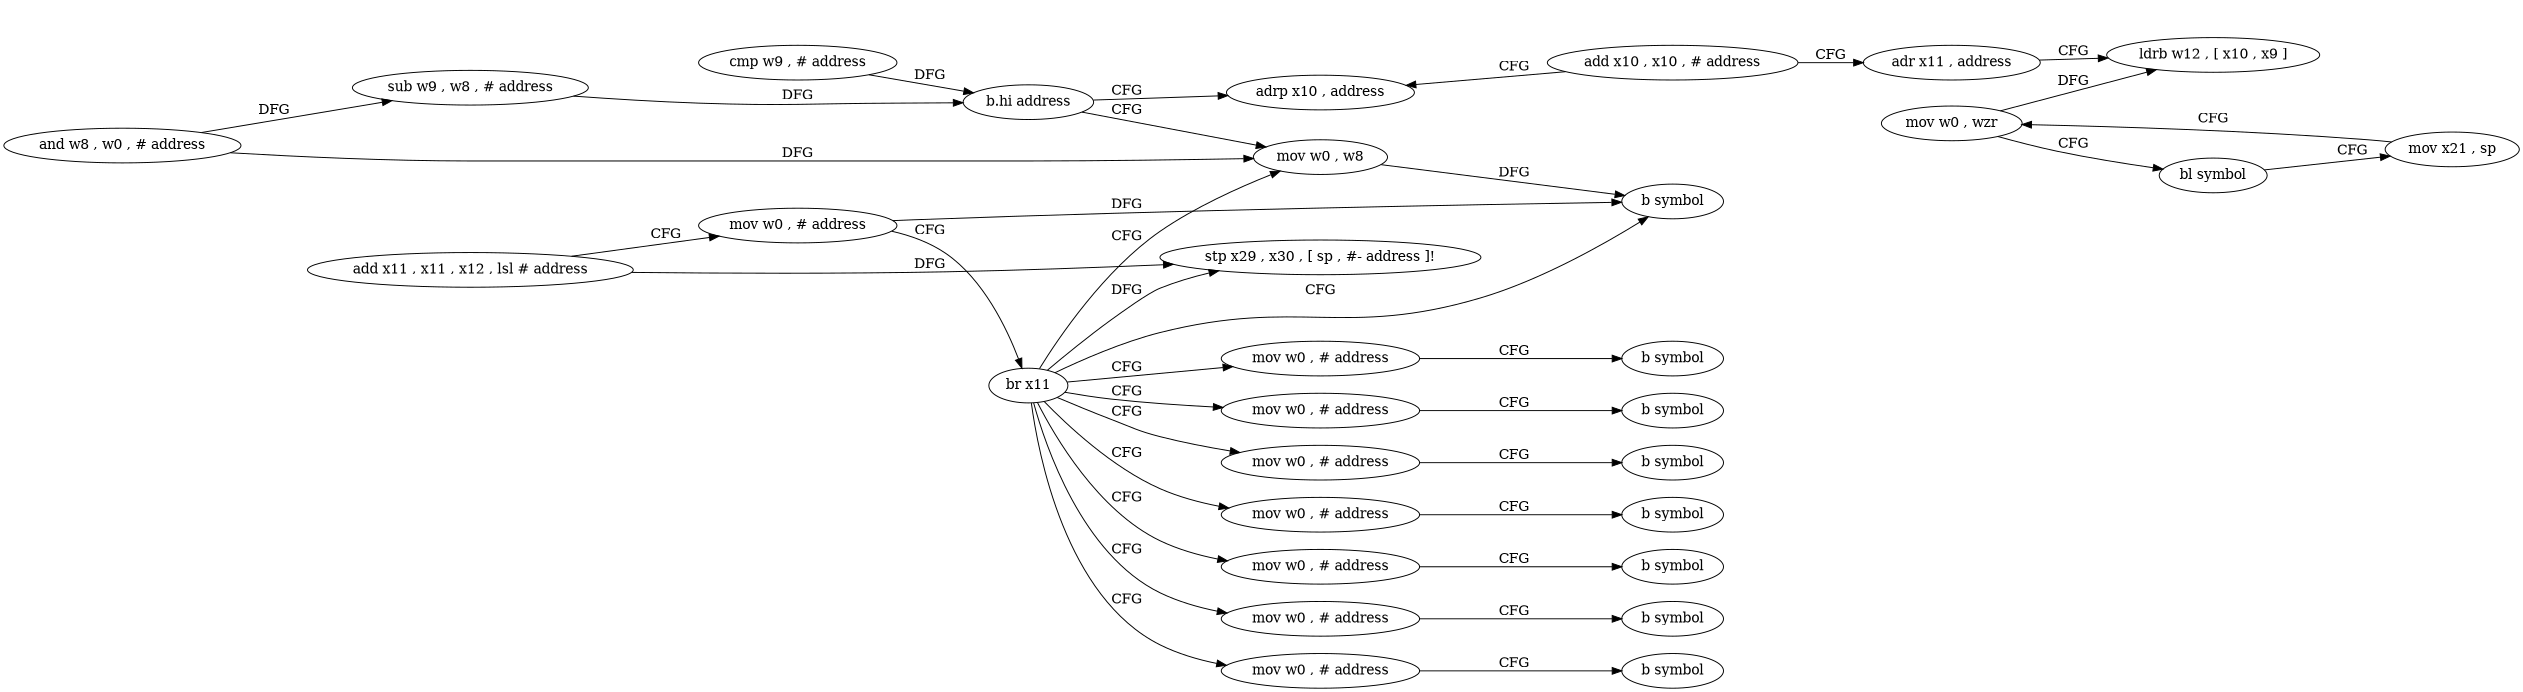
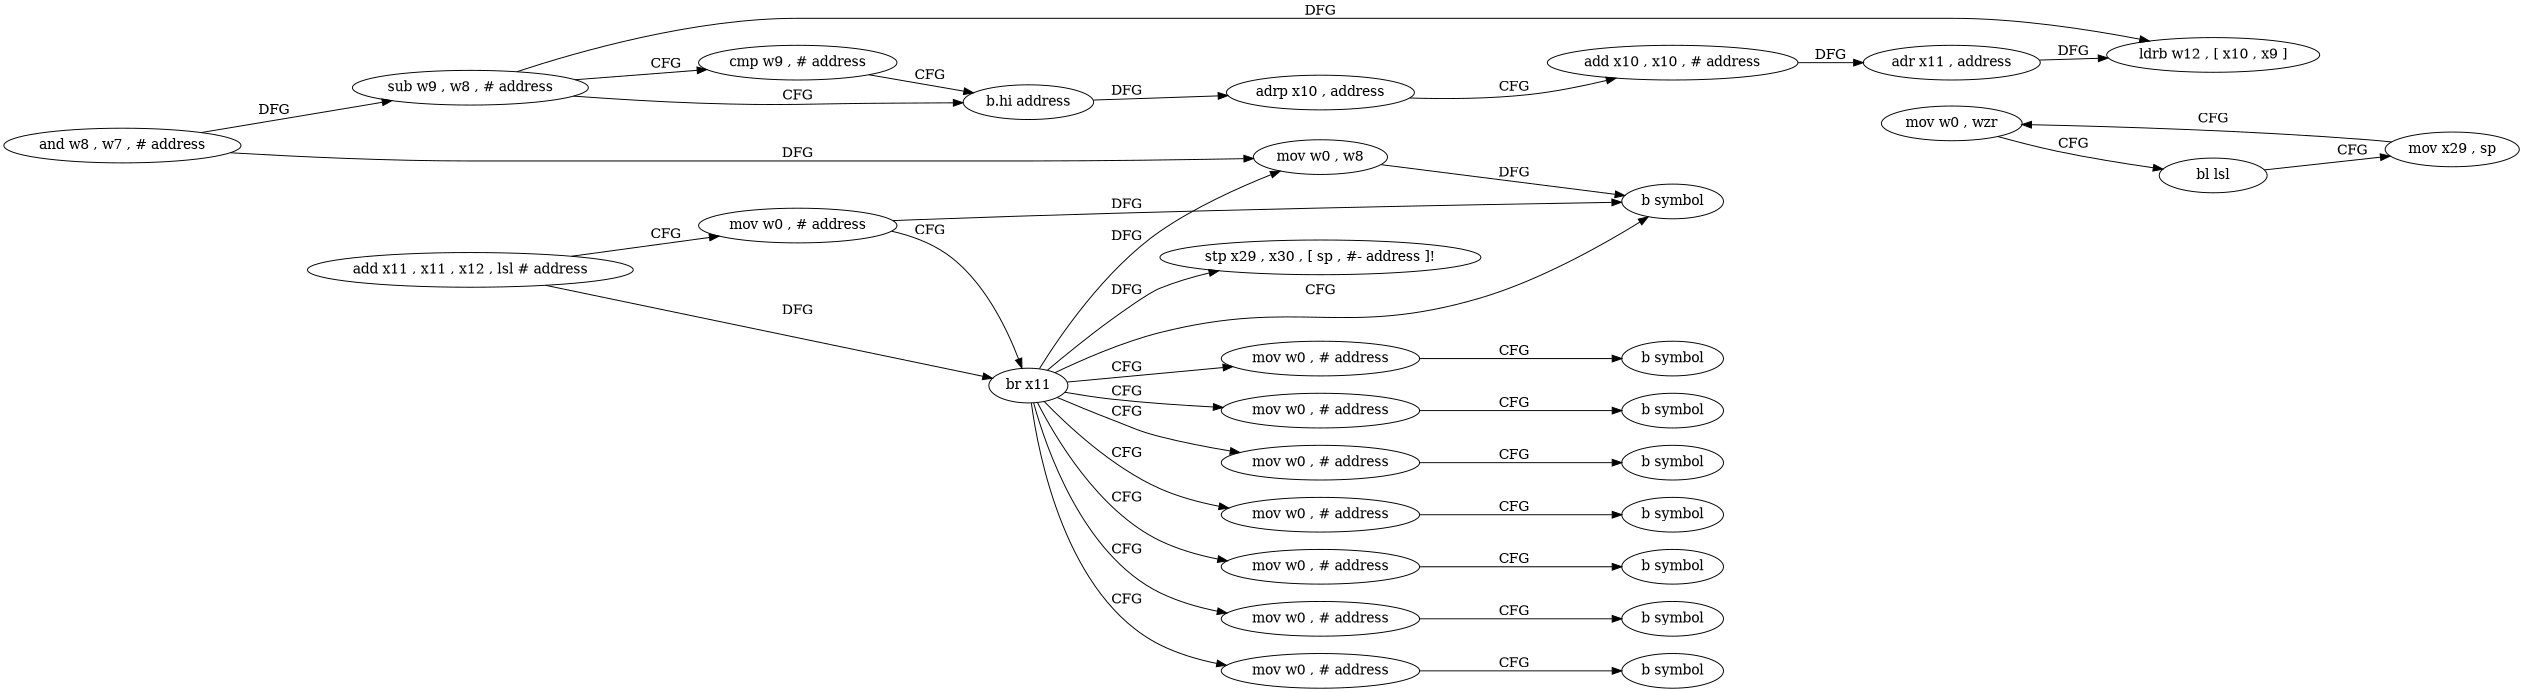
(2073, 52) -> (2073, 52)
(1831, 55) -> (1831, 55)
none -> (636, 75)
(930, 76) -> (930, 76)
(1491, 78) -> (1509, 96)
(1127, 91) -> (1127, 91)
(2074, 91) -> (1326, 18)
(798, 96) -> (798, 96)
(1169, 129) -> none
(122, 146) -> (122, 146)
(2452, 149) -> (2452, 149)
(2213, 175) -> (2213, 175)
(1127, 237) -> (1127, 237)
(898, 273) -> (764, 331)
